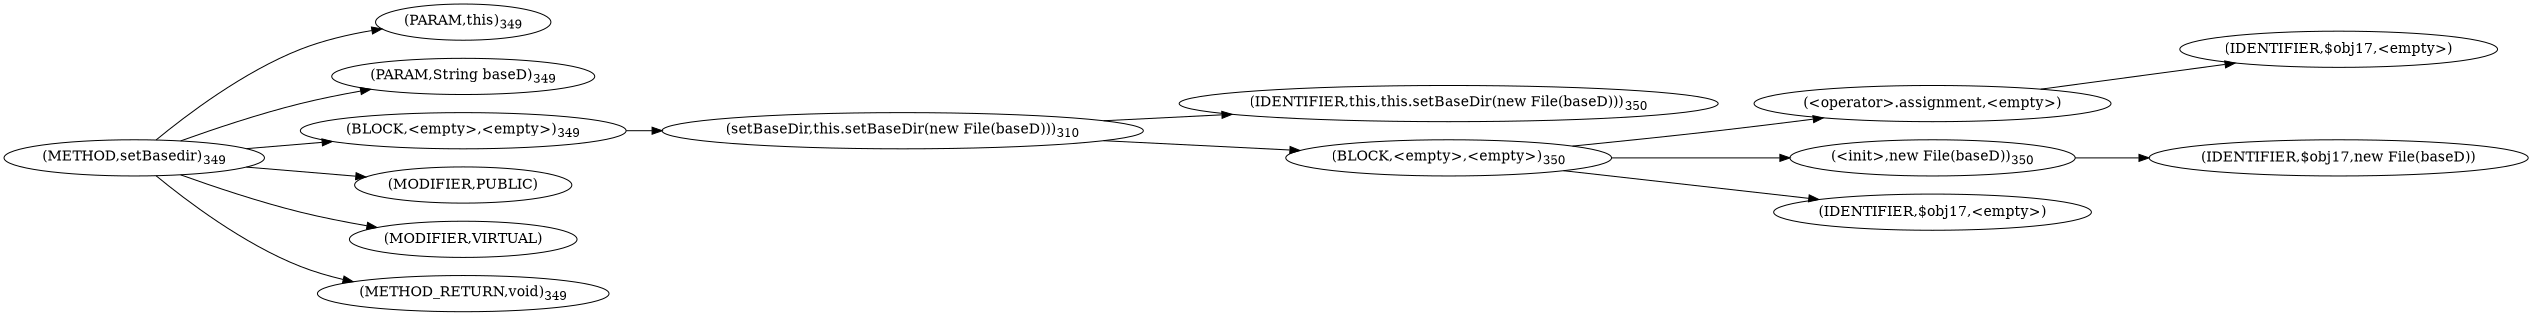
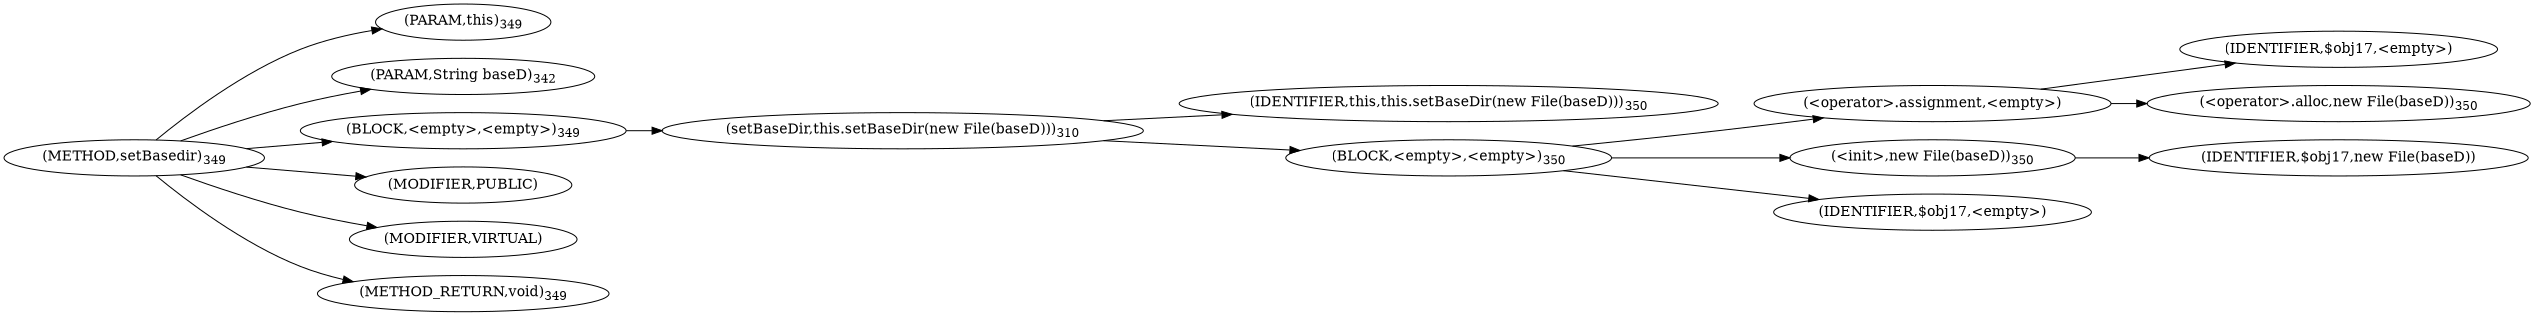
(545, 75) -> (545, 75)
none -> (2339, 104)
